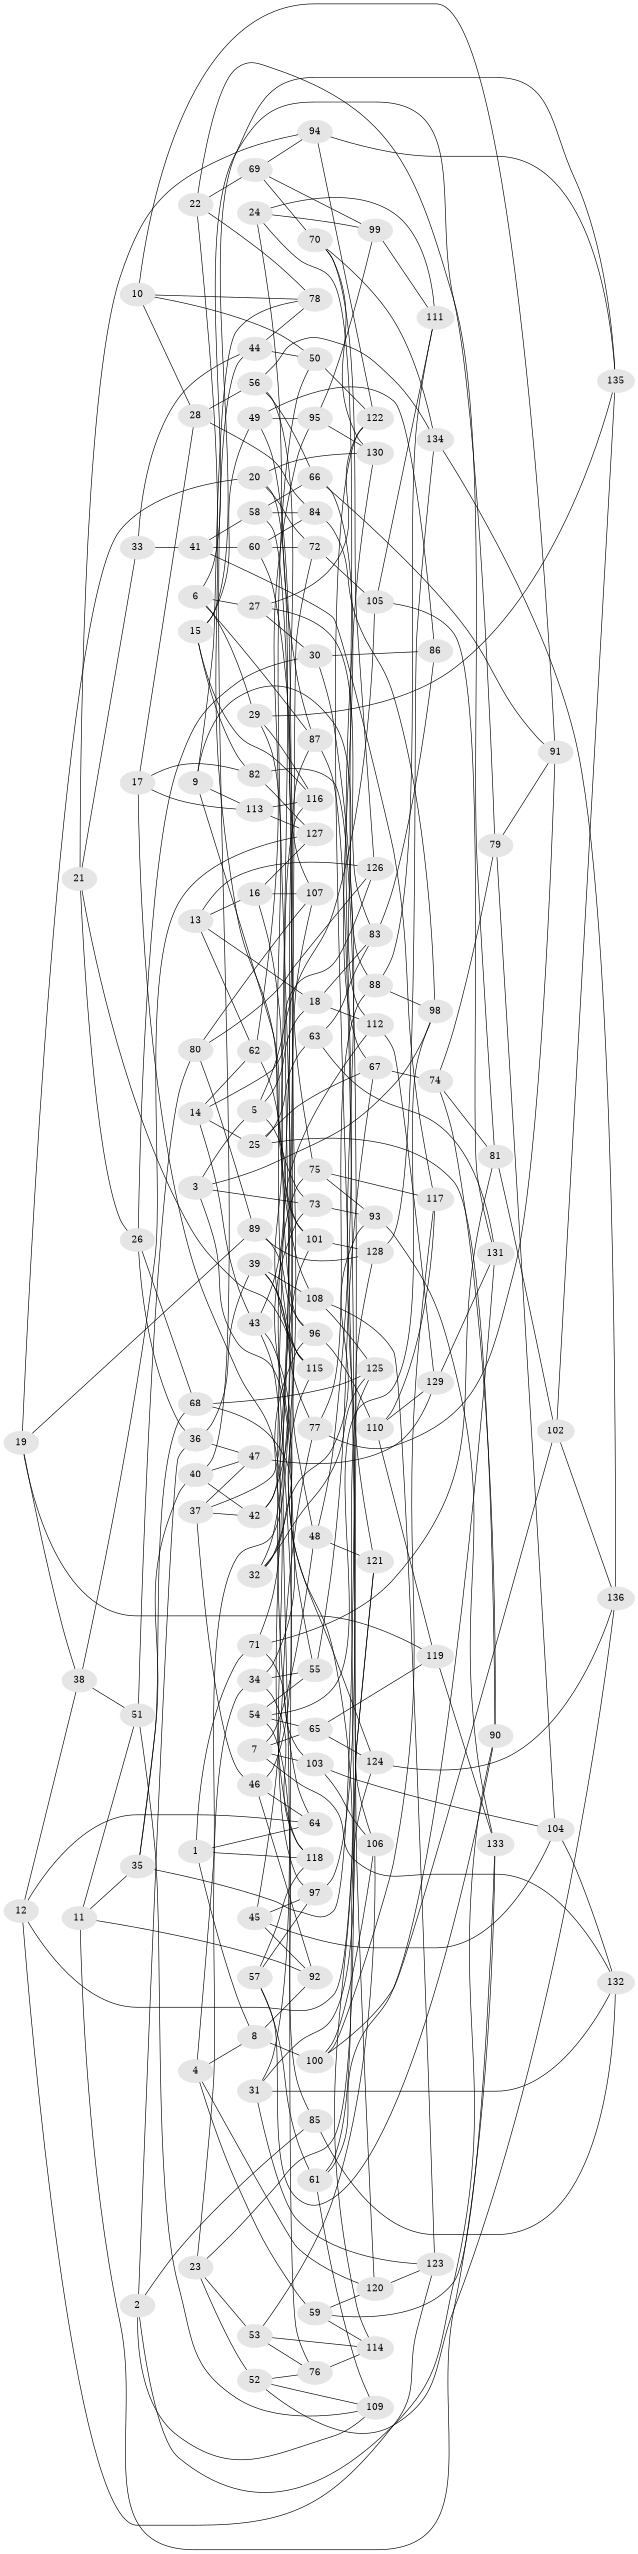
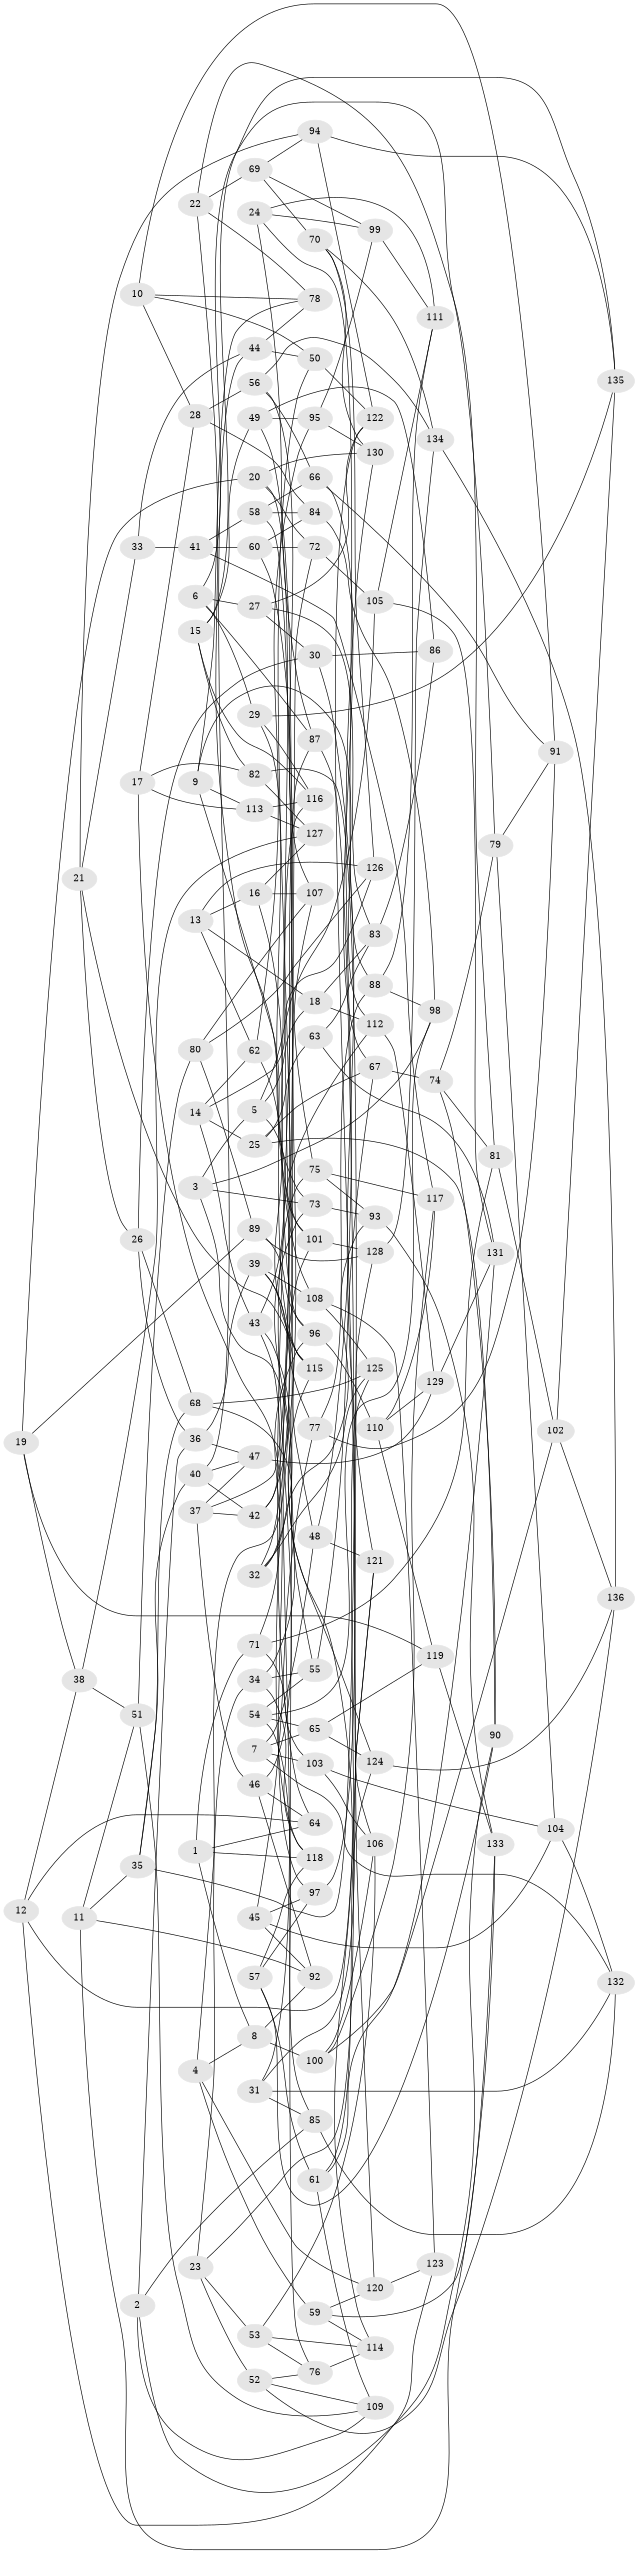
(299, 2222) -> (284, 2106)
